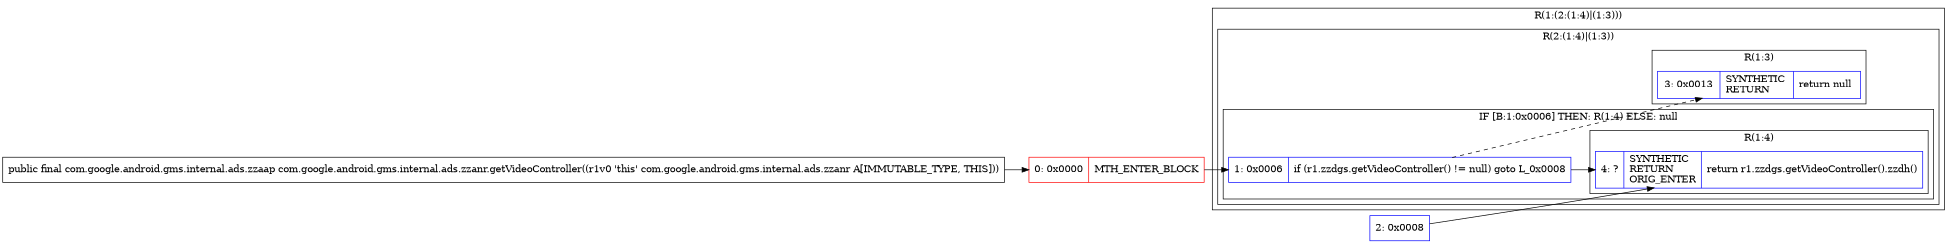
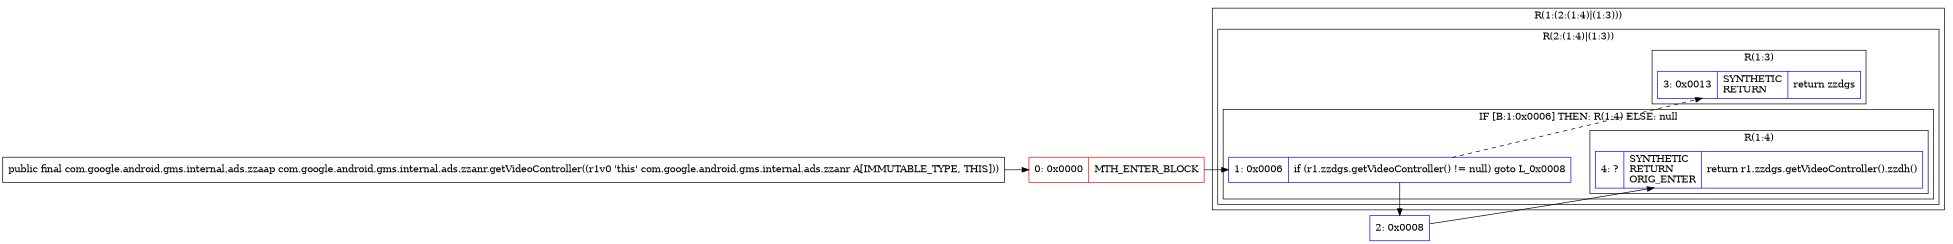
(1825, 85) -> (1824, 85)
(1580, 170) -> (1400, 195)
